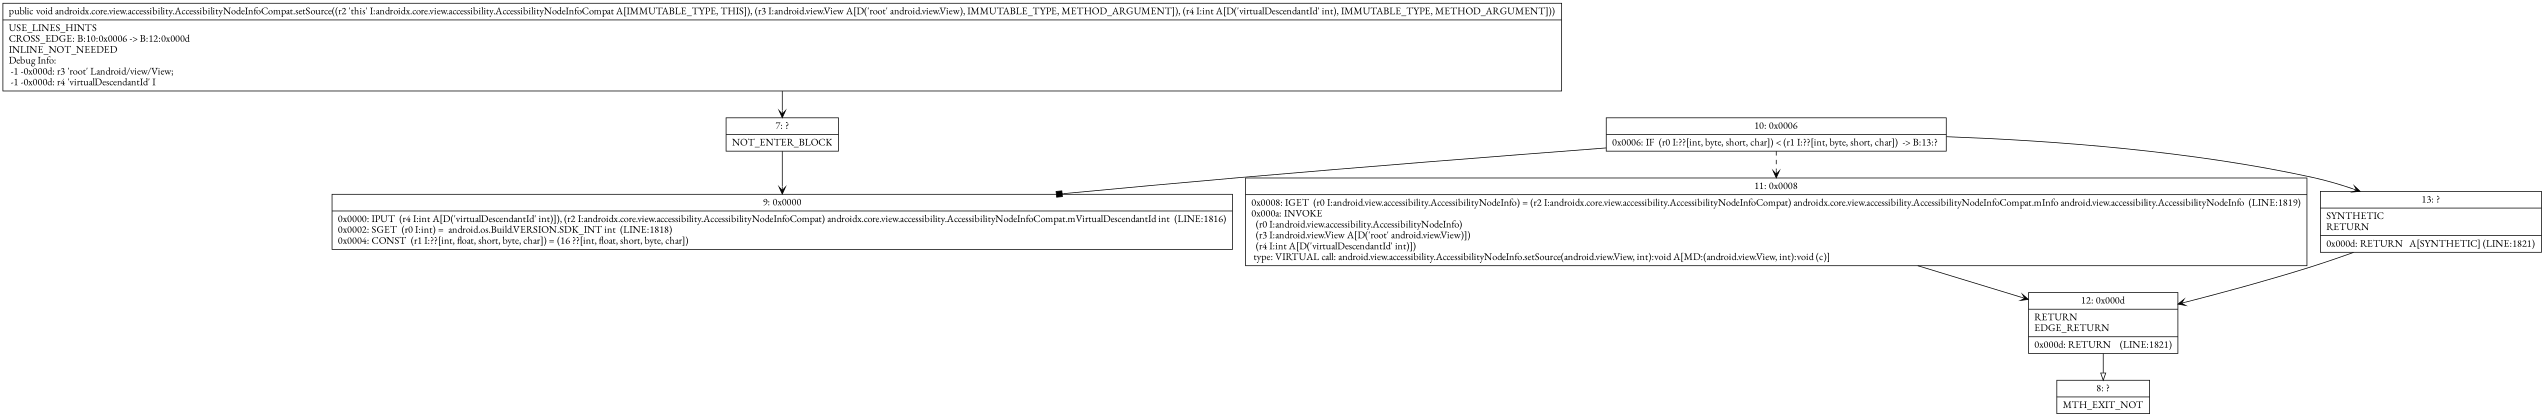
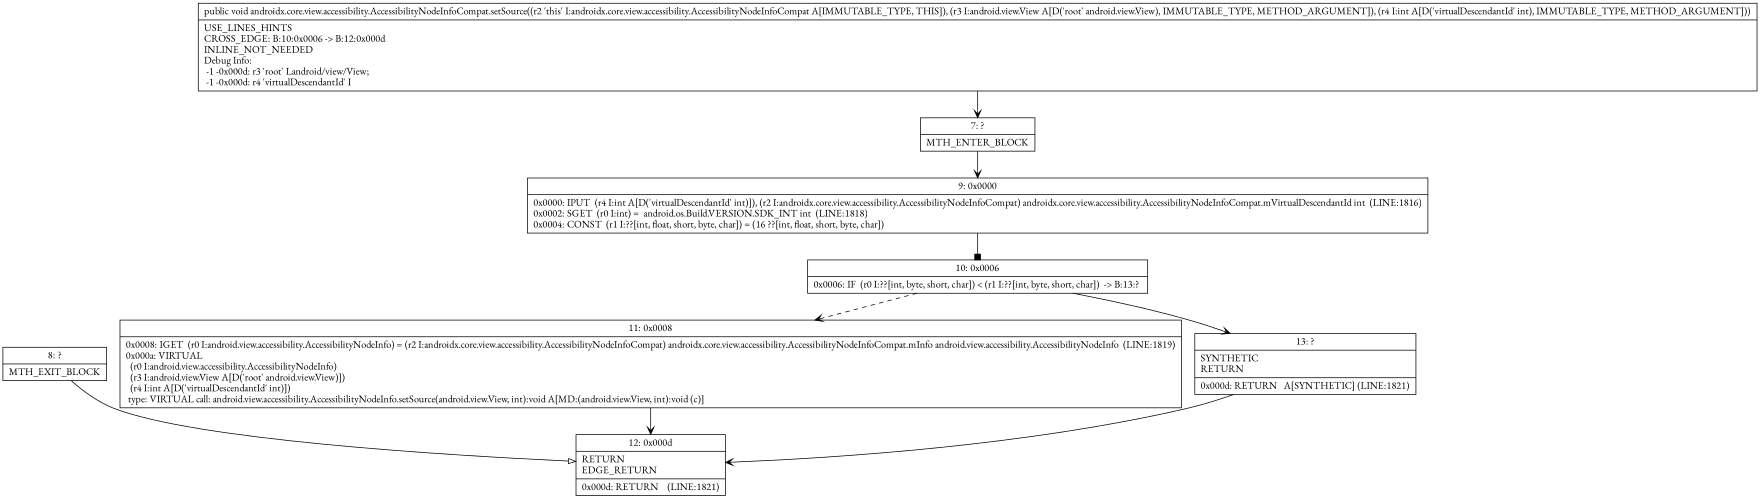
(782, 142) -> (978, 142)
(1335, 169) -> (978, 243)
(1289, 214) -> (166, 356)
(2103, 363) -> (314, 443)
(2103, 405) -> (55, 372)
